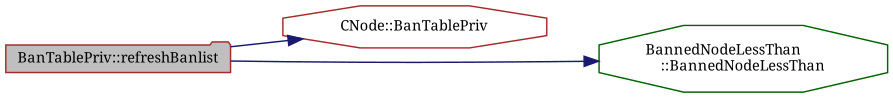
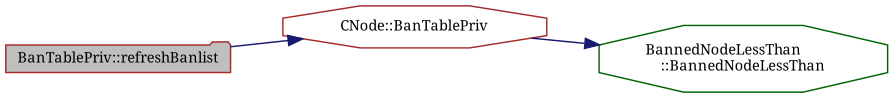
(407, 62) -> (558, 41)
